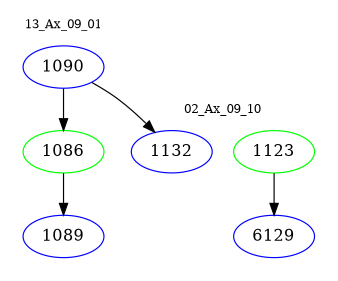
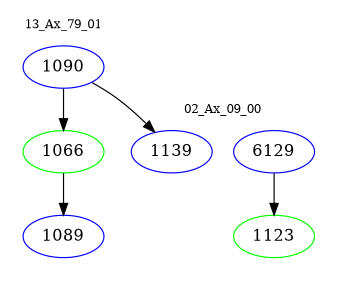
(64, 25) -> (64, 25)
(223, 110) -> (223, 110)
(64, 152) -> (64, 152)
(172, 152) -> (172, 152)
(274, 188) -> (274, 188)
